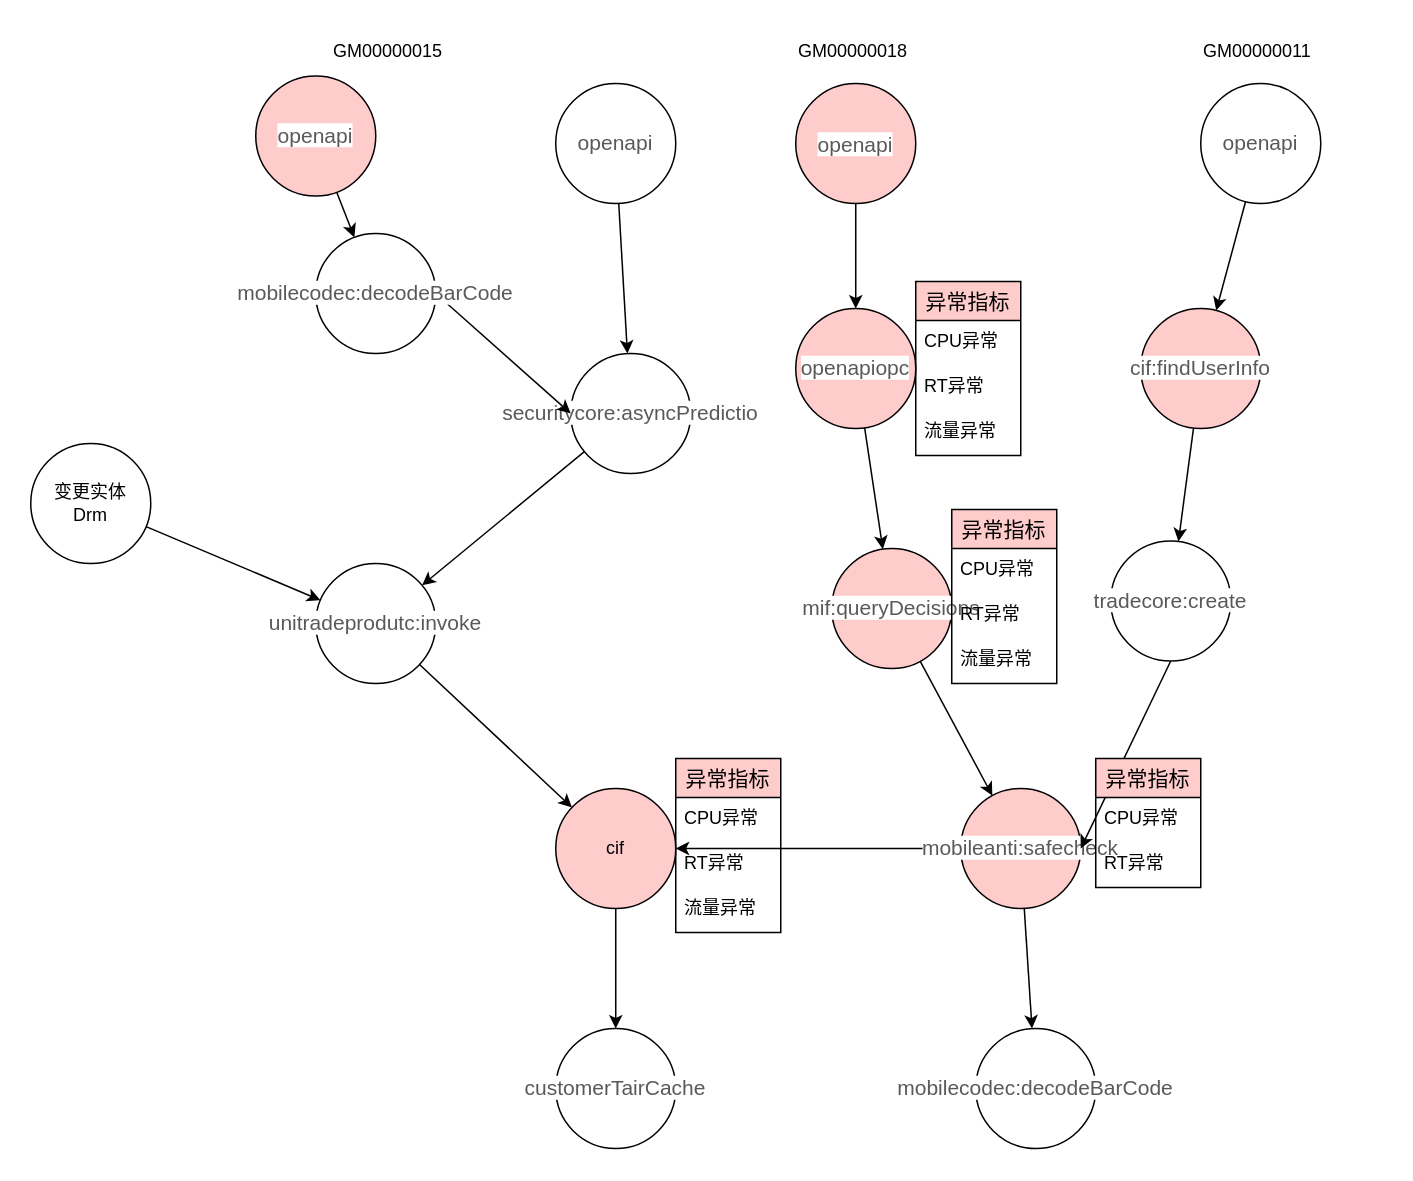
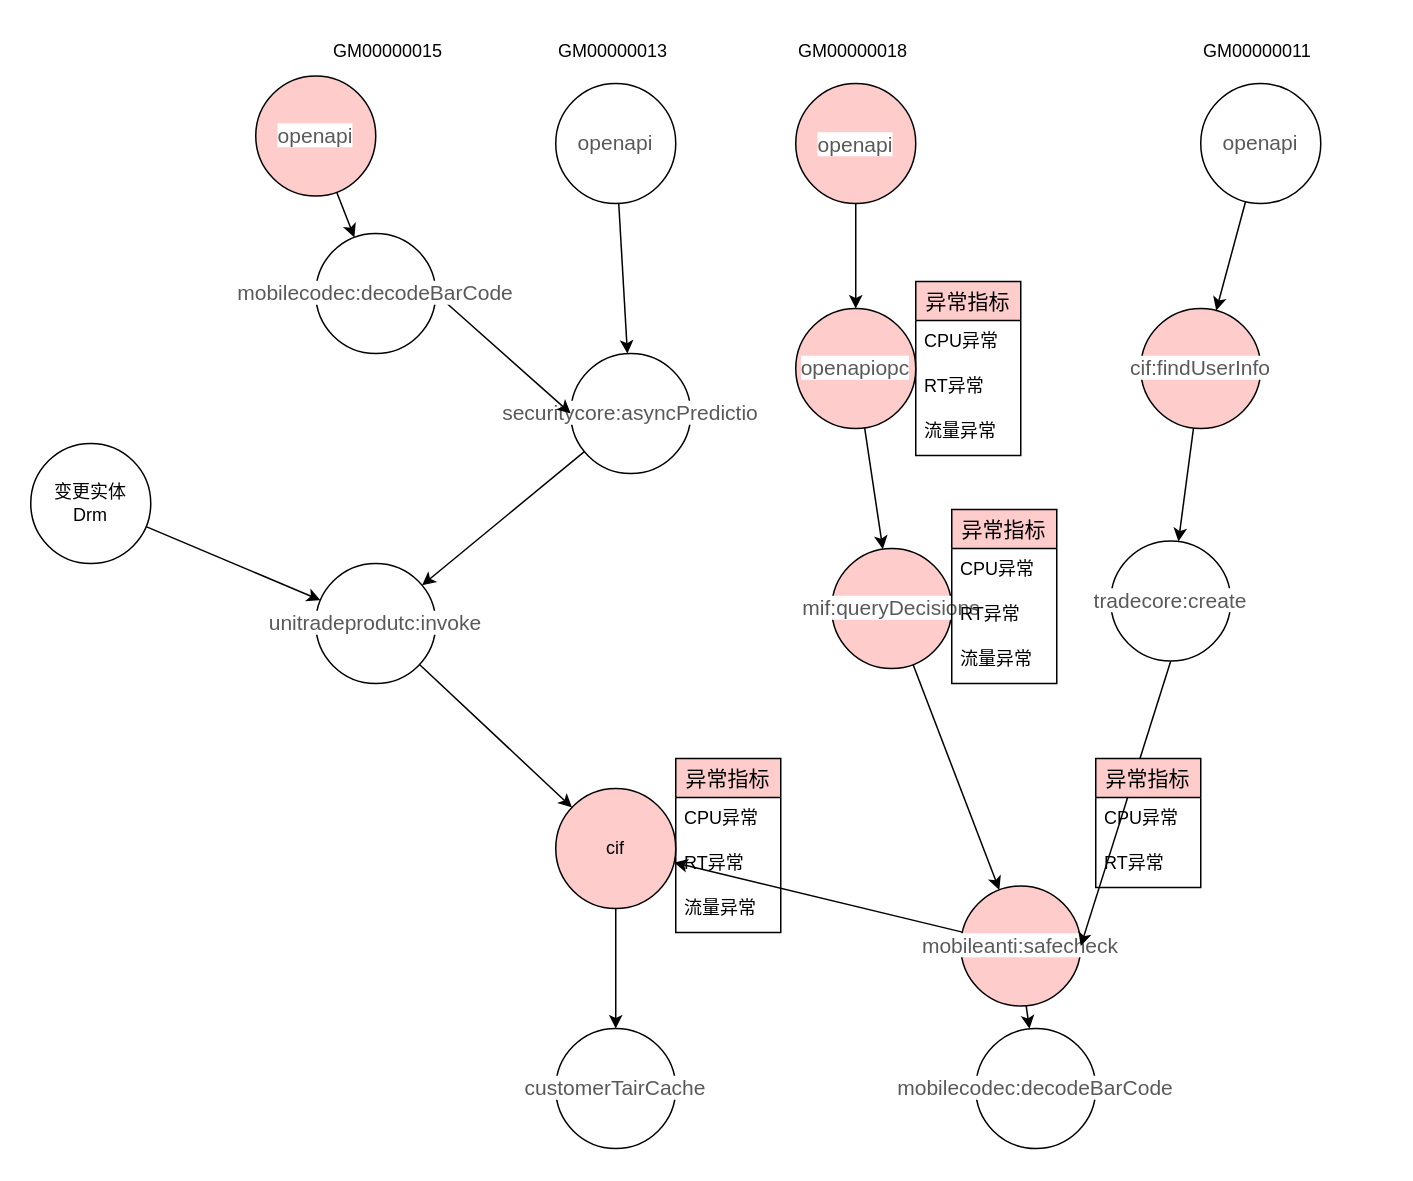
none -> (646, 53)
(1021, 848) -> (1021, 946)
